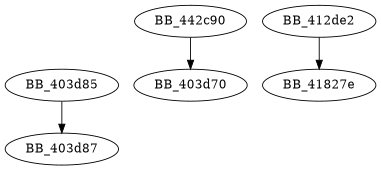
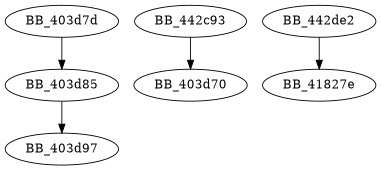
none -> (62, 21)
(191, 21) -> (191, 21)
(319, 21) -> (319, 21)
(62, 149) -> (62, 149)
